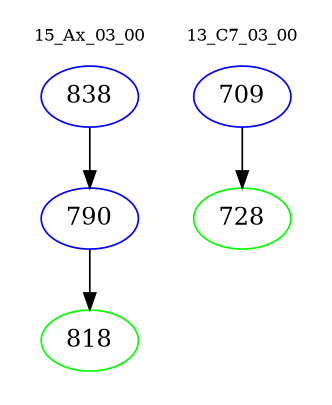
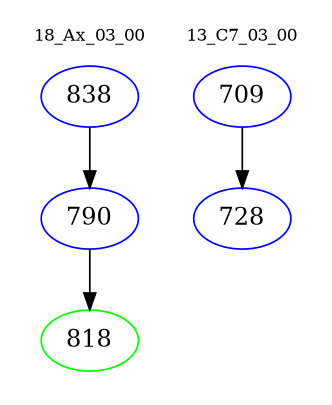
(90, 36) -> (90, 36)
(242, 219) -> (242, 219)
